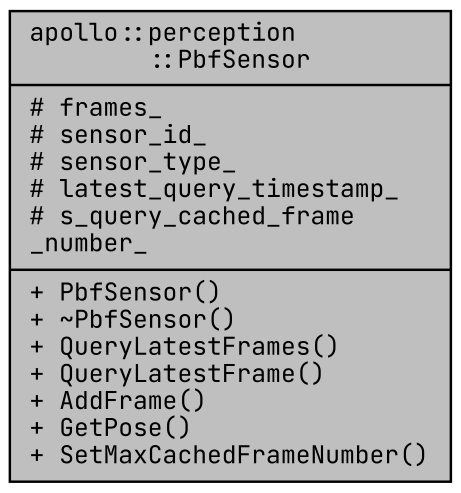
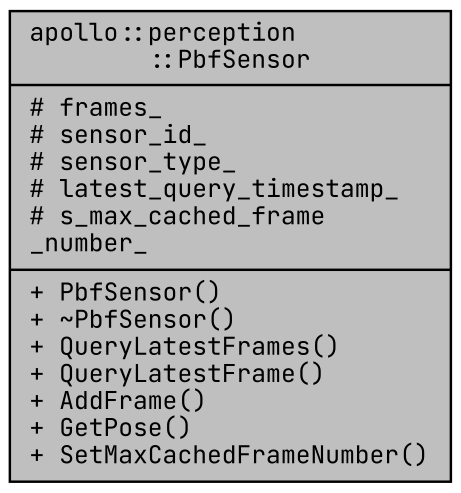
(193, 217) -> (179, 217)
